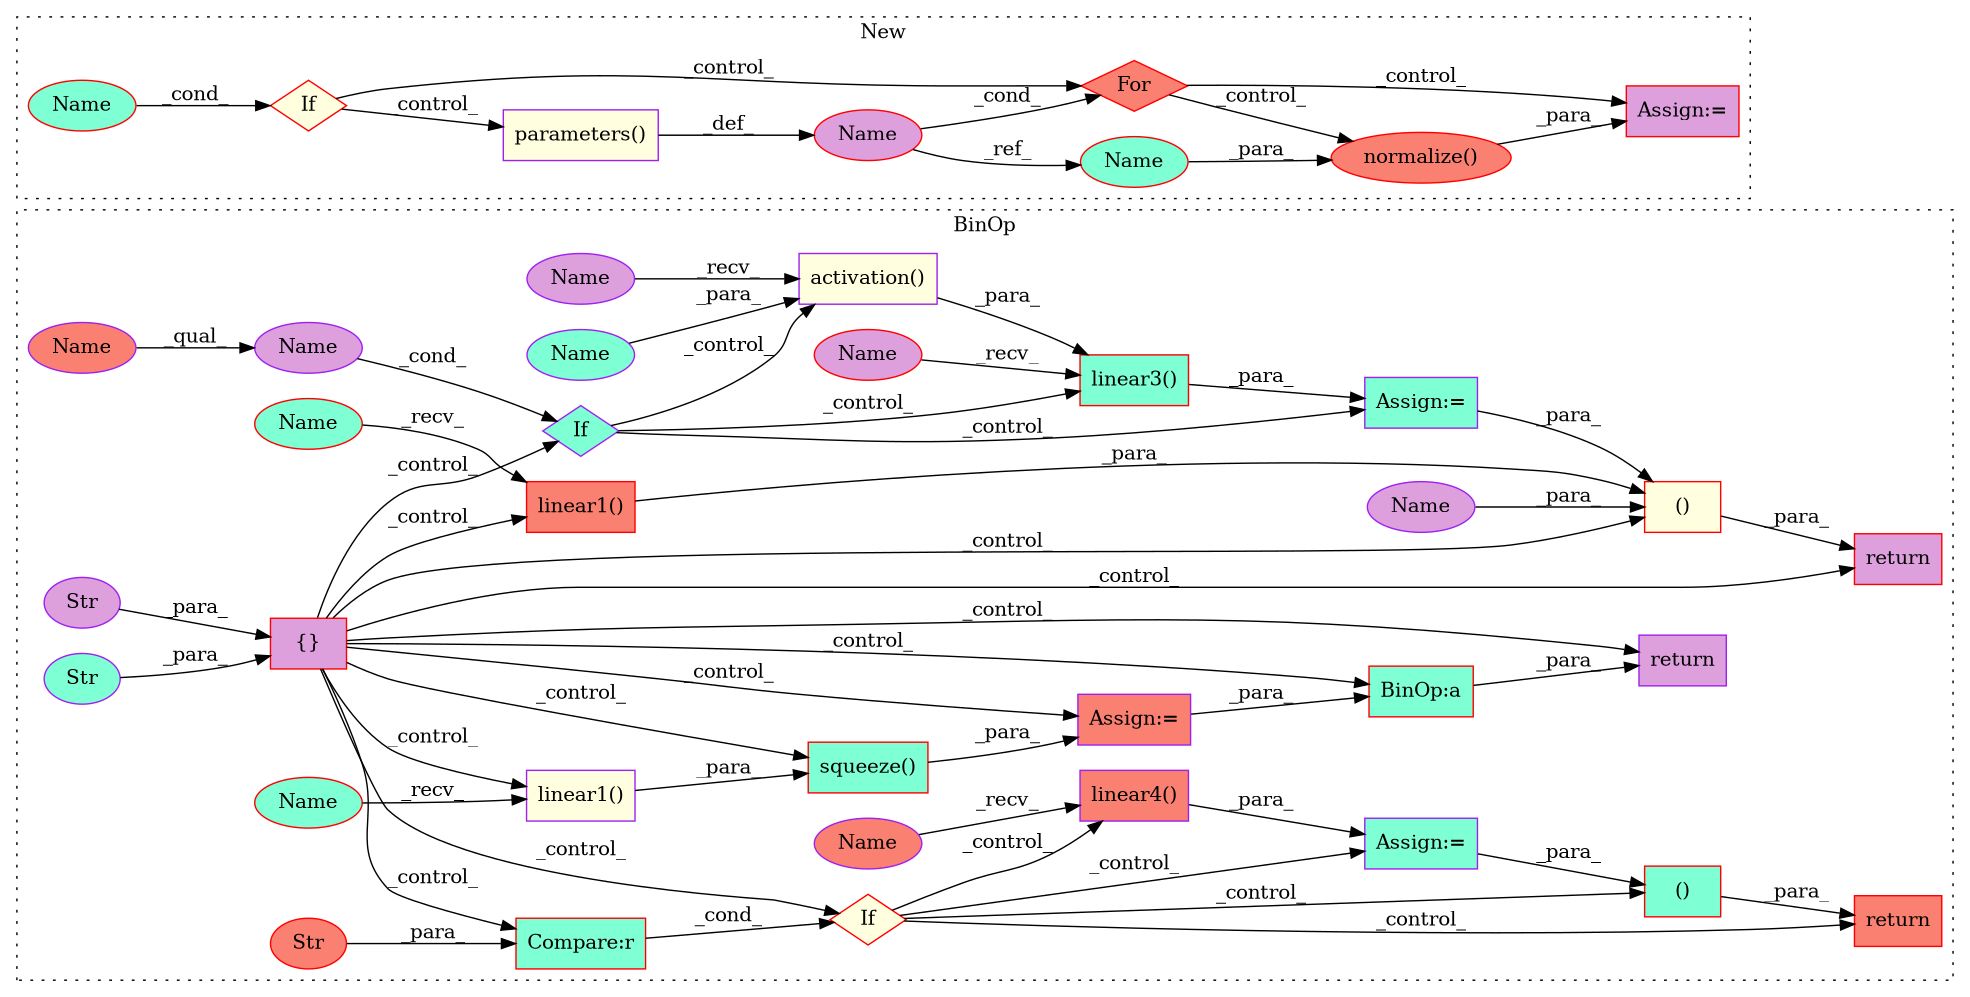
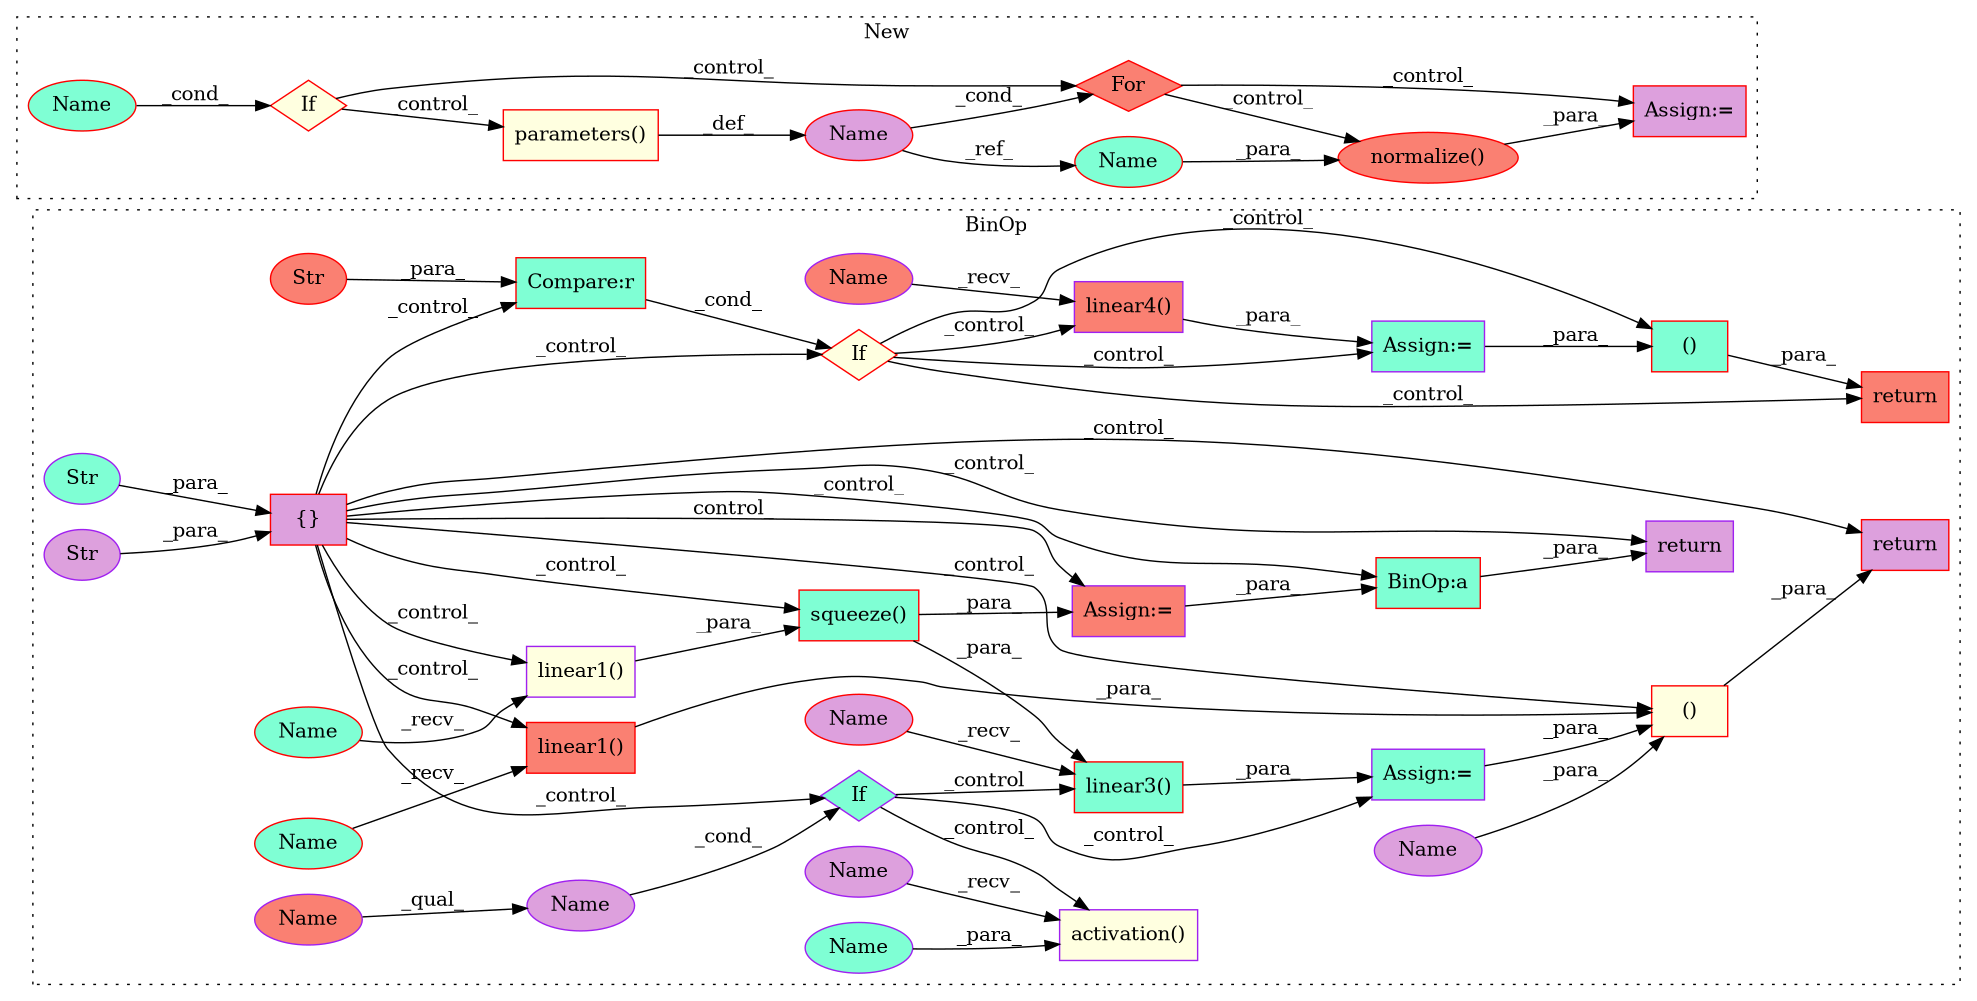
(581, 135) -> (581, 135)
(1007, 320) -> (986, 682)
